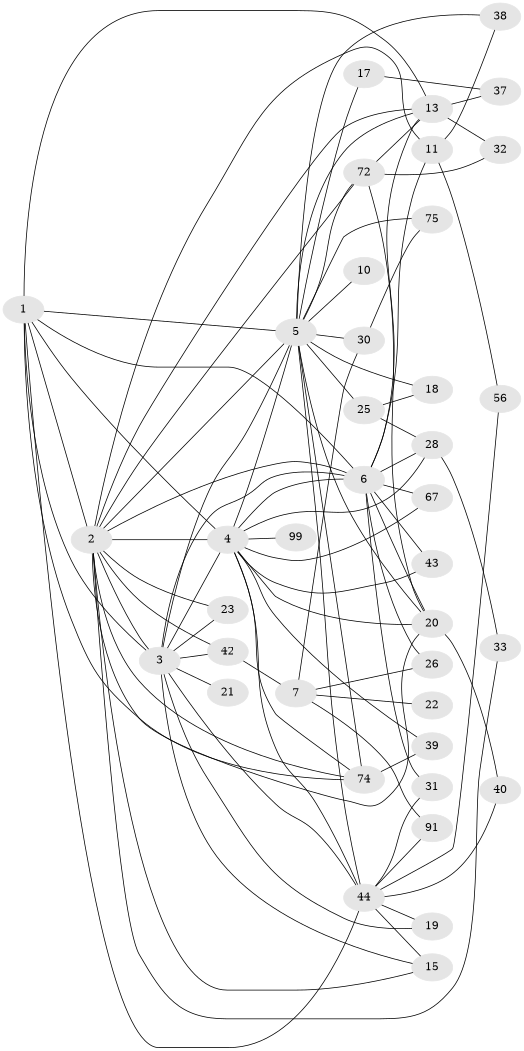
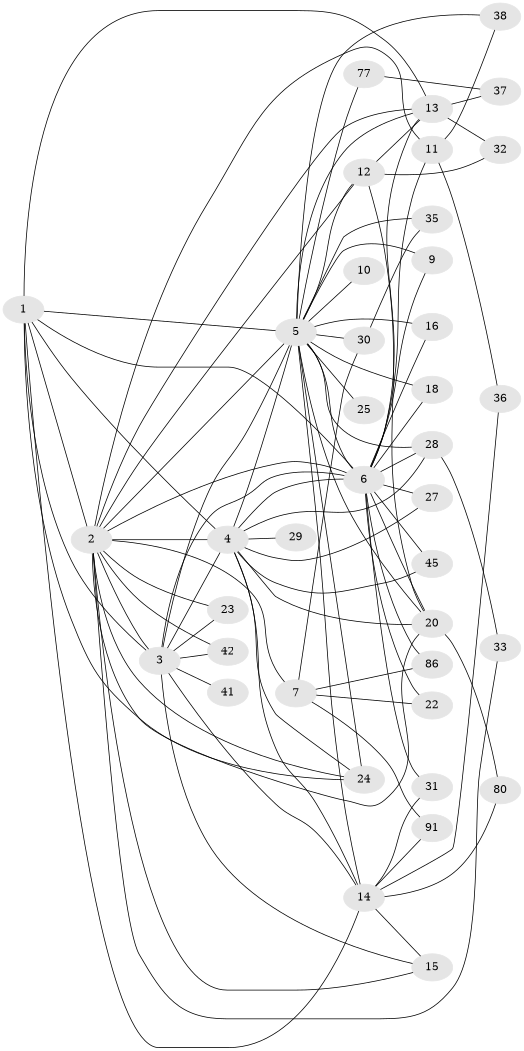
(364, 74) -> (364, 74)
(364, 173) -> (364, 173)
(432, 220) -> (432, 220)
none -> (432, 260)
none -> (432, 327)
(500, 399) -> (500, 399)
(398, 400) -> (398, 435)
none -> (330, 406)
(398, 428) -> (344, 431)
(432, 498) -> (432, 498)
(296, 537) -> (296, 537)
(432, 564) -> (432, 564)
none -> (383, 608)
(432, 665) -> (432, 665)
(264, 674) -> (230, 575)
(228, 693) -> (228, 693)
(432, 746) -> none
(364, 780) -> (364, 780)
(500, 790) -> (500, 790)
(364, 898) -> (364, 898)
(432, 926) -> none
